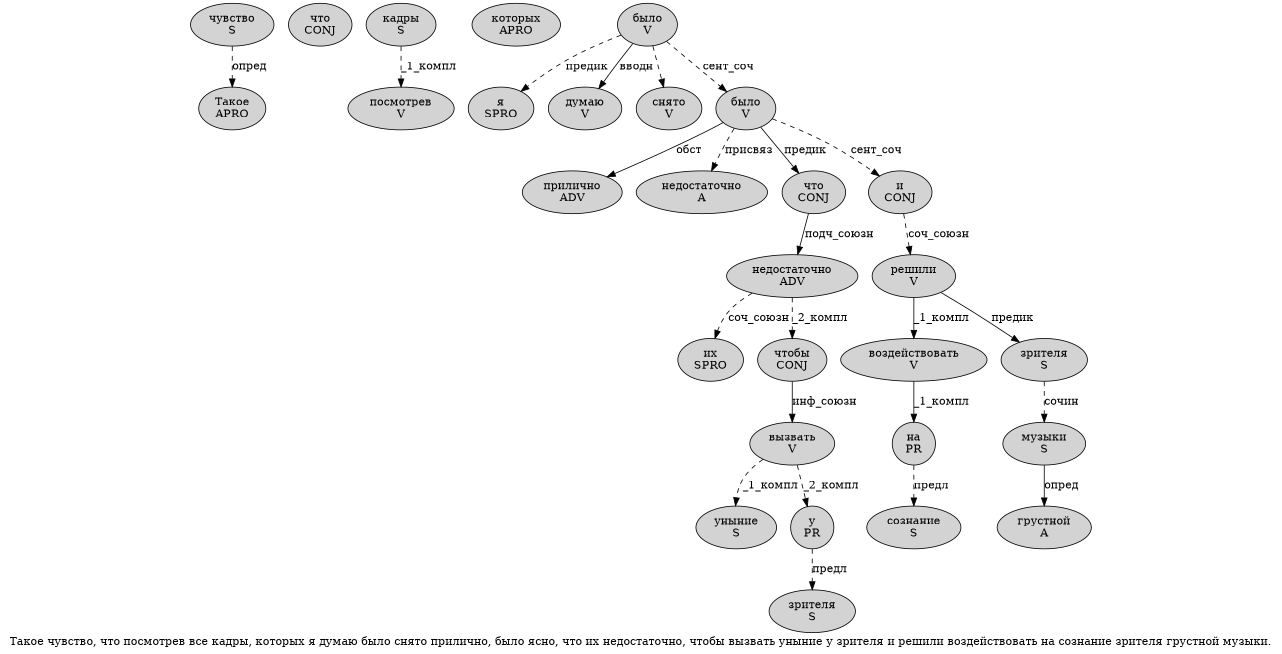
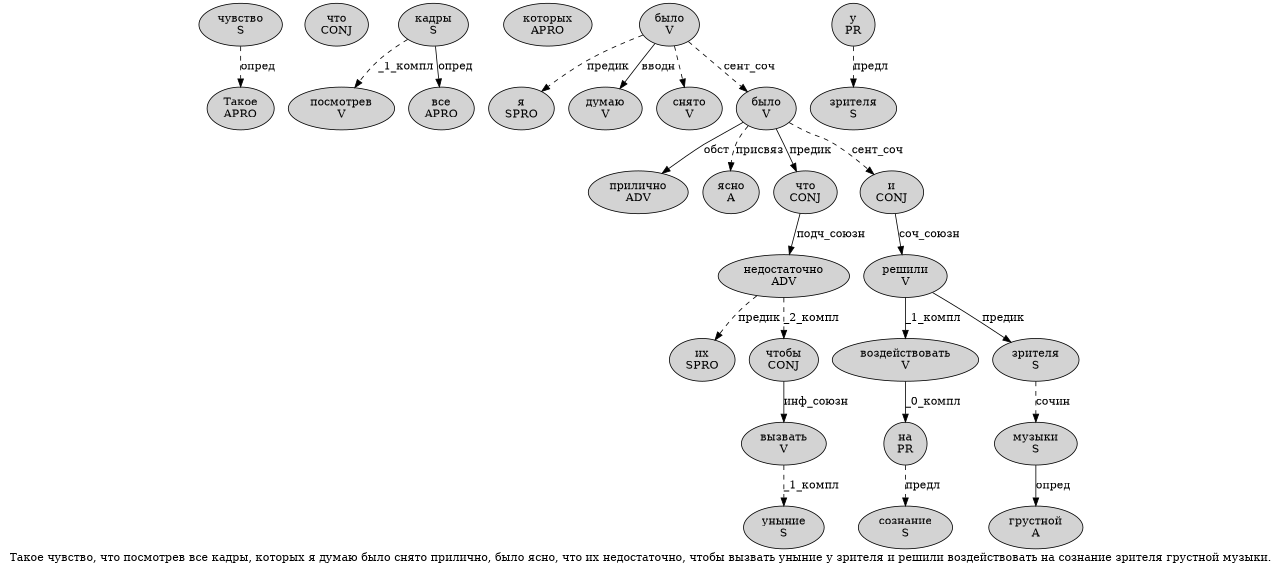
none -> (441, 108)
(702, 192) -> (731, 192)
(906, 230) -> (898, 230)
(759, 318) -> (759, 318)
(942, 402) -> (933, 402)
(801, 482) -> none
